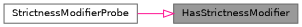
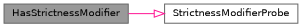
(150, 14) -> (141, 14)
